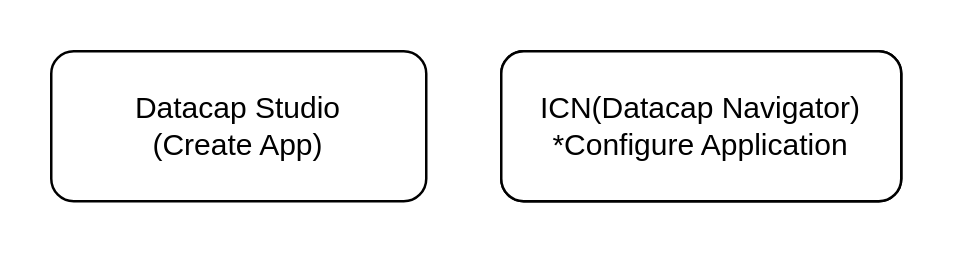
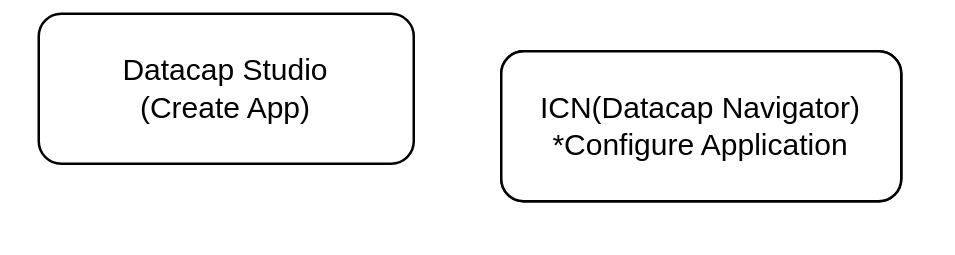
(239, 126) -> (226, 89)
